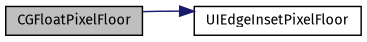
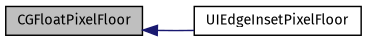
(161, 11) -> (176, 31)
